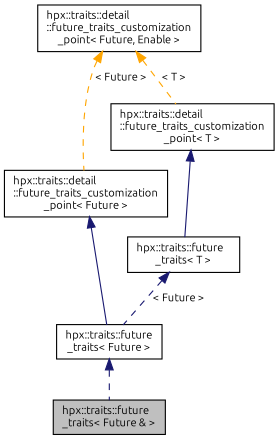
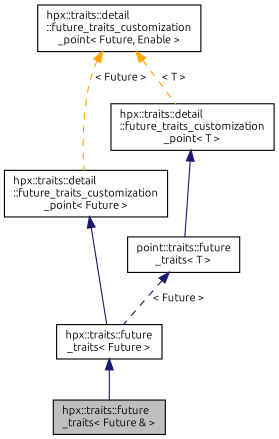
(184, 255) -> (184, 255)
(109, 385) -> (109, 385)
